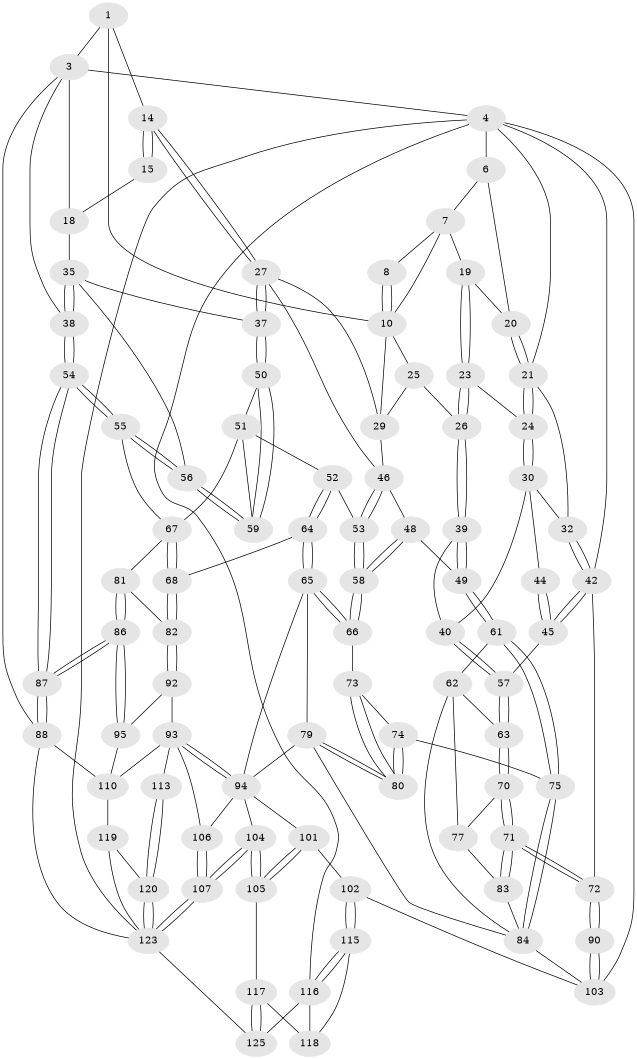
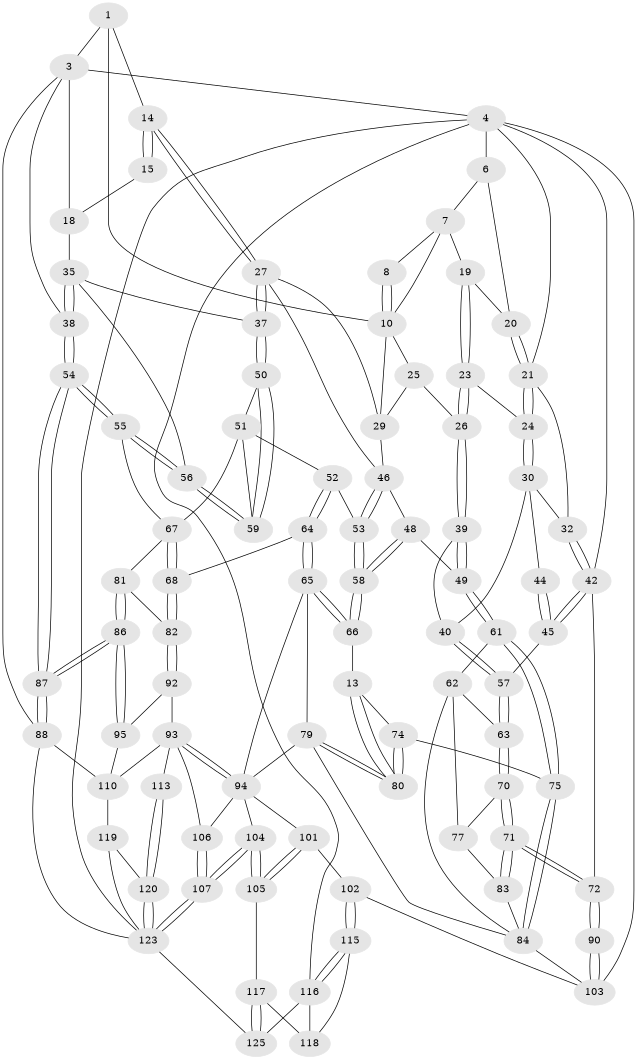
(353, 684) -> (353, 684)
